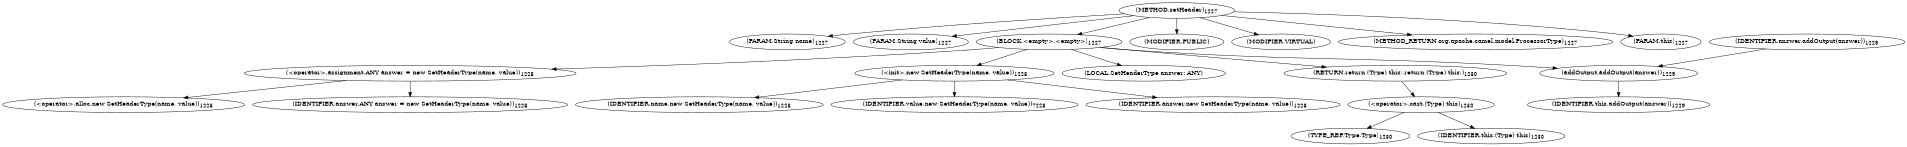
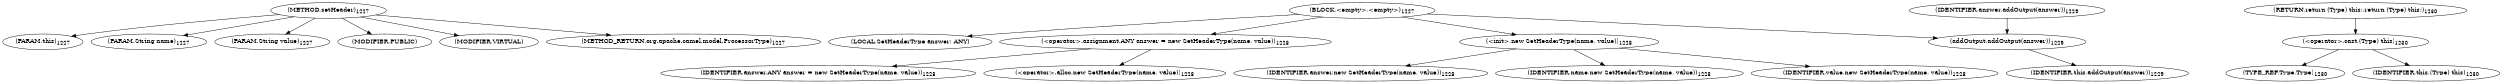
(1116, 26) -> none
(1211, 57) -> none
(1039, 104) -> (1959, 73)
